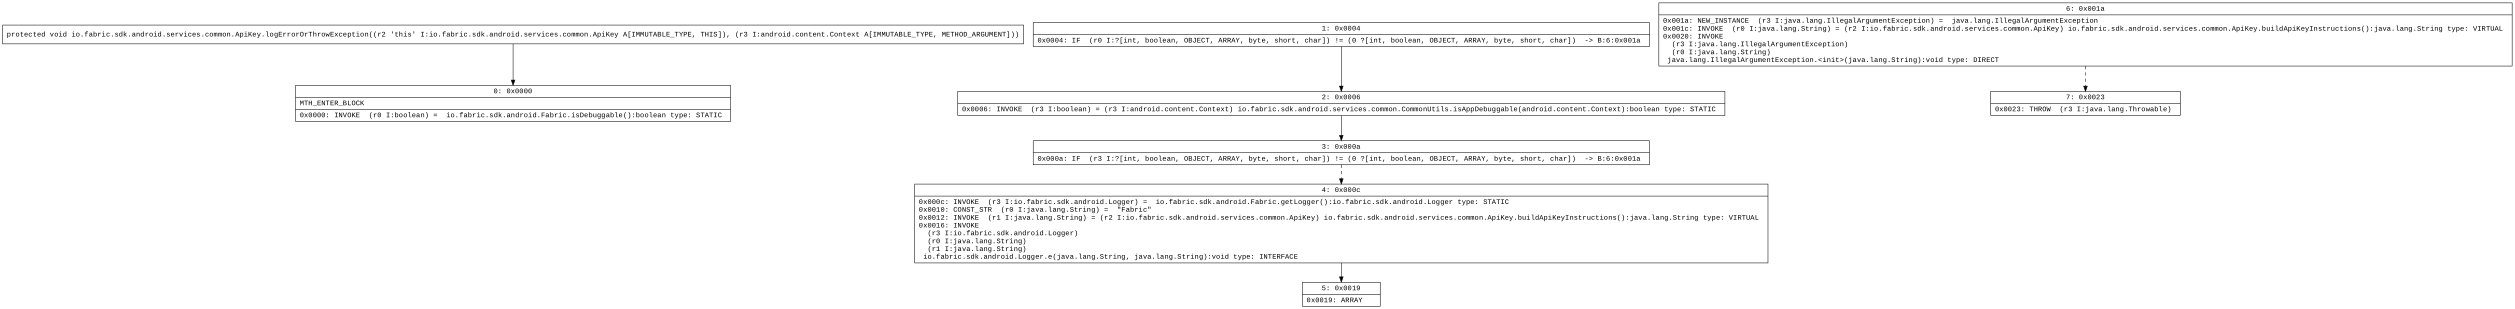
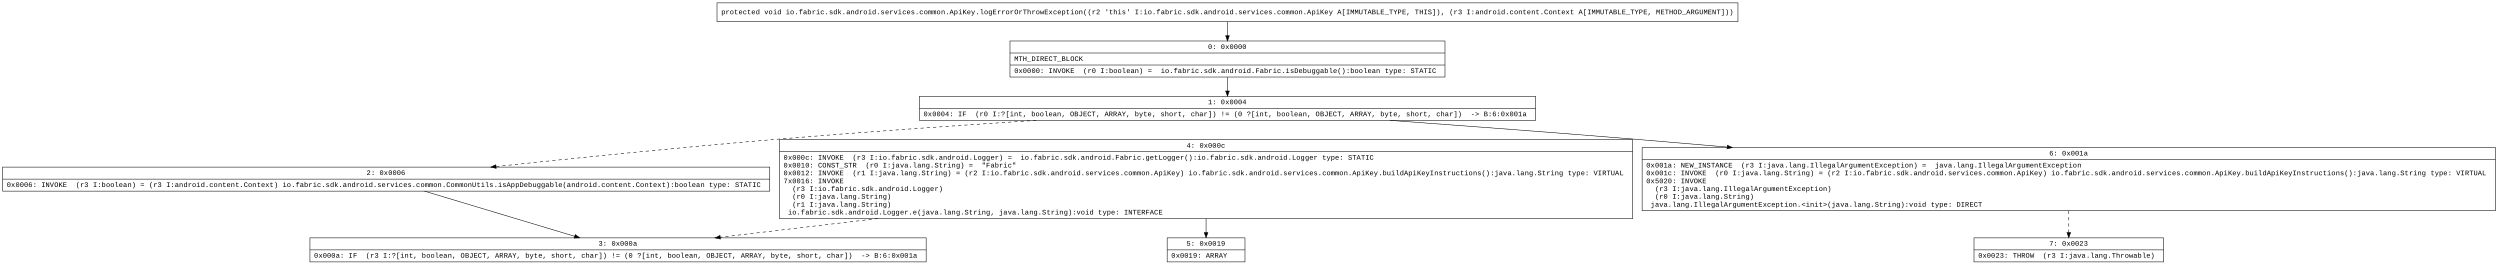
(1698, 36) -> (1681, 181)
(1341, 66) -> (766, 140)
none -> (1227, 84)
(332, 103) -> (1049, 59)
none -> (1559, 133)
(1341, 172) -> (799, 228)
(954, 225) -> (818, 181)
